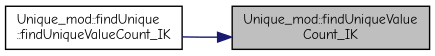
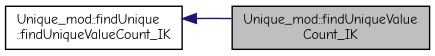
(200, 37) -> (214, 18)
